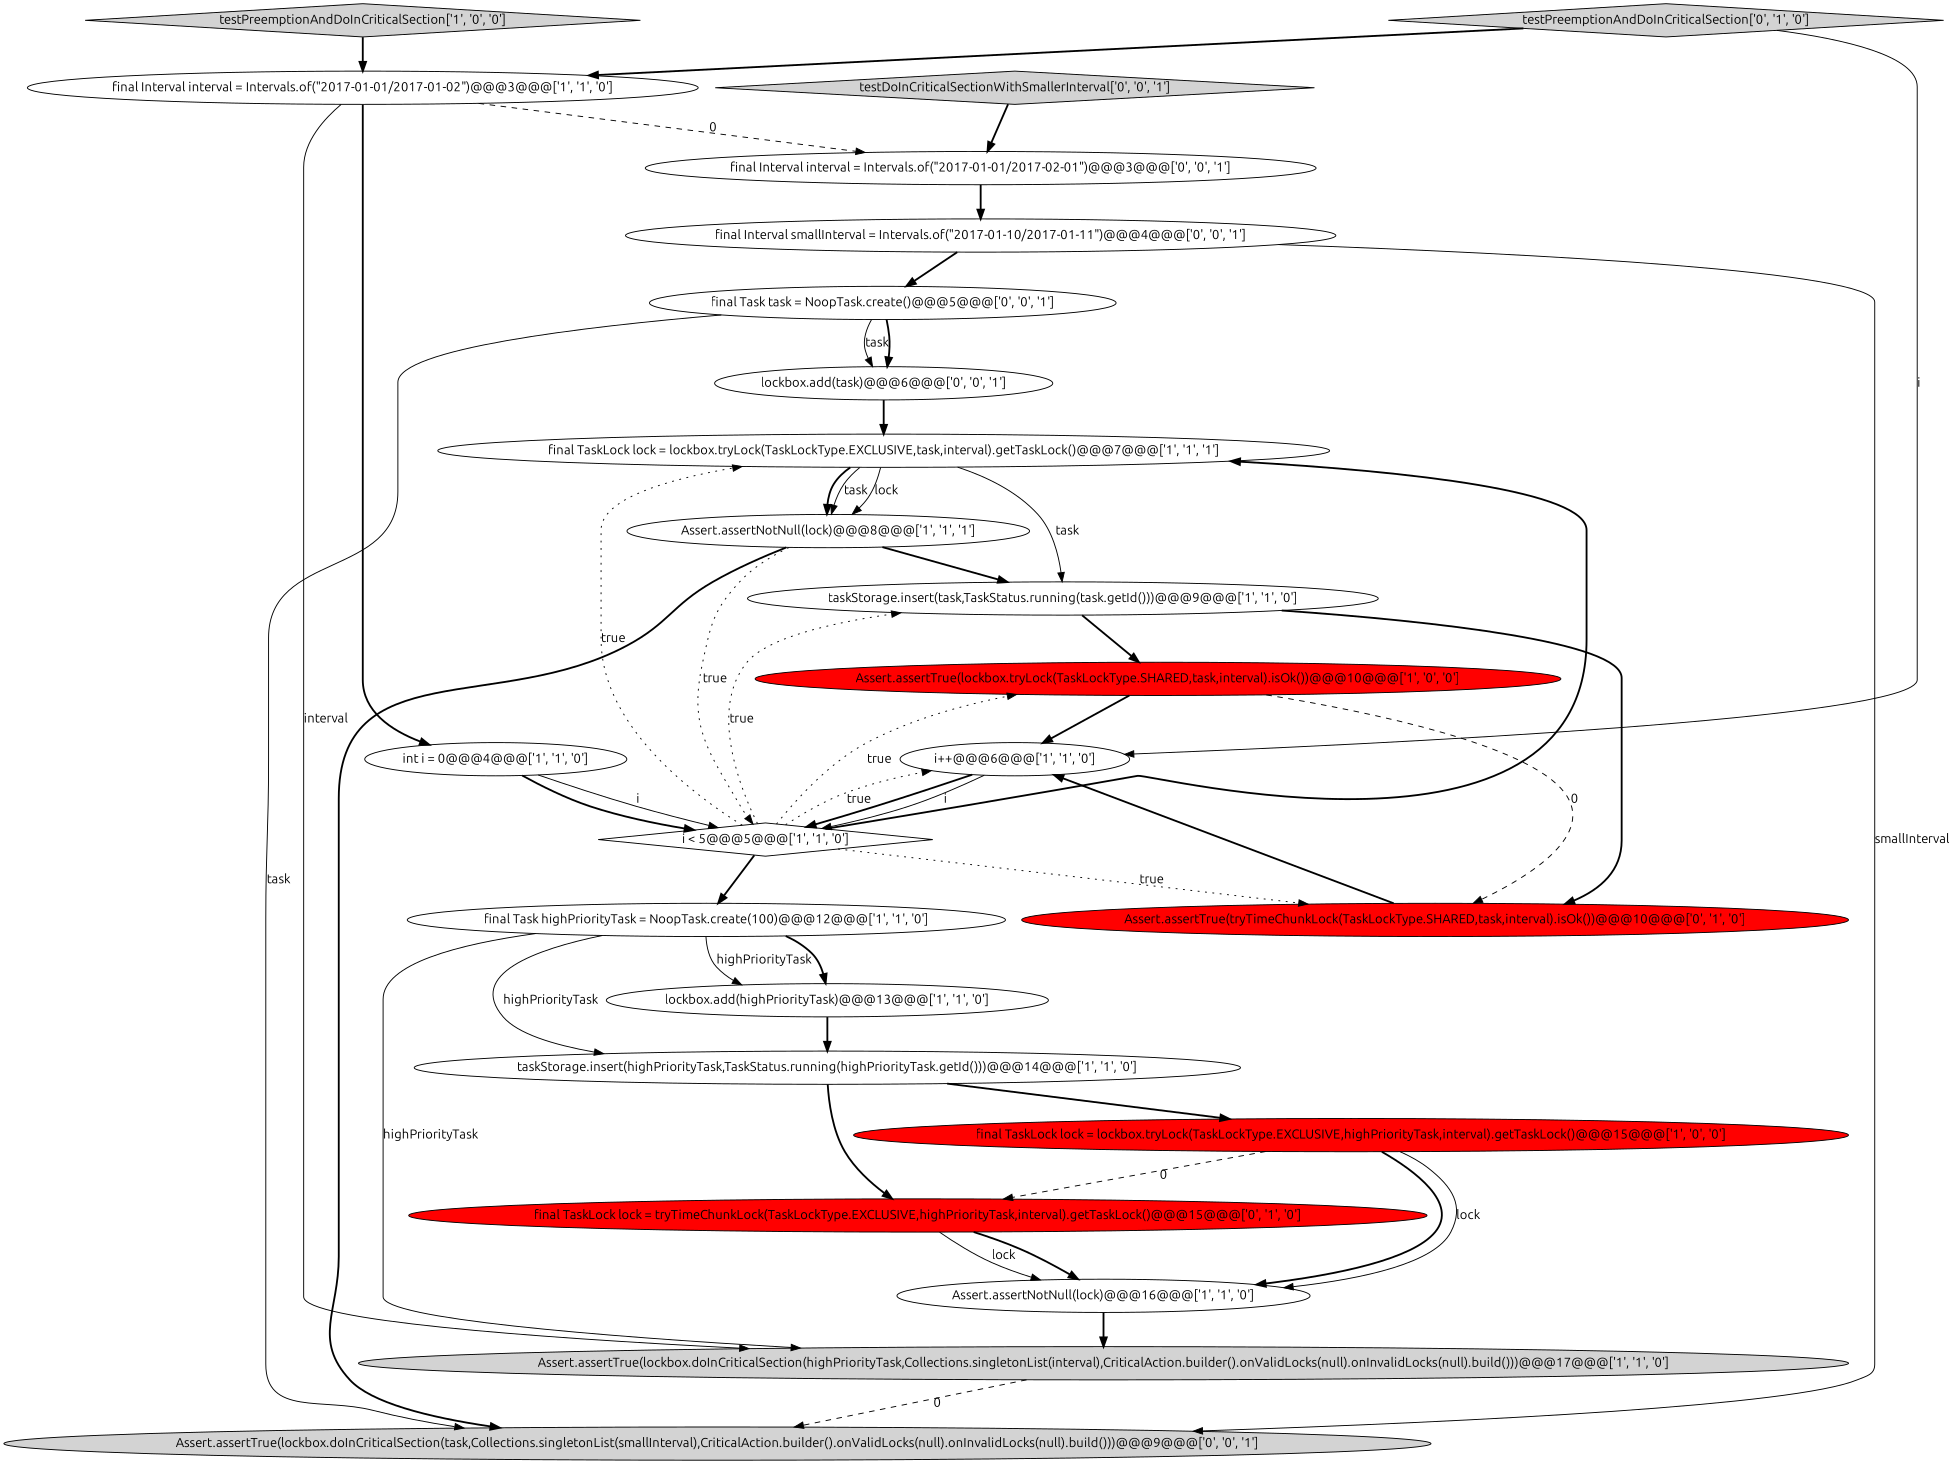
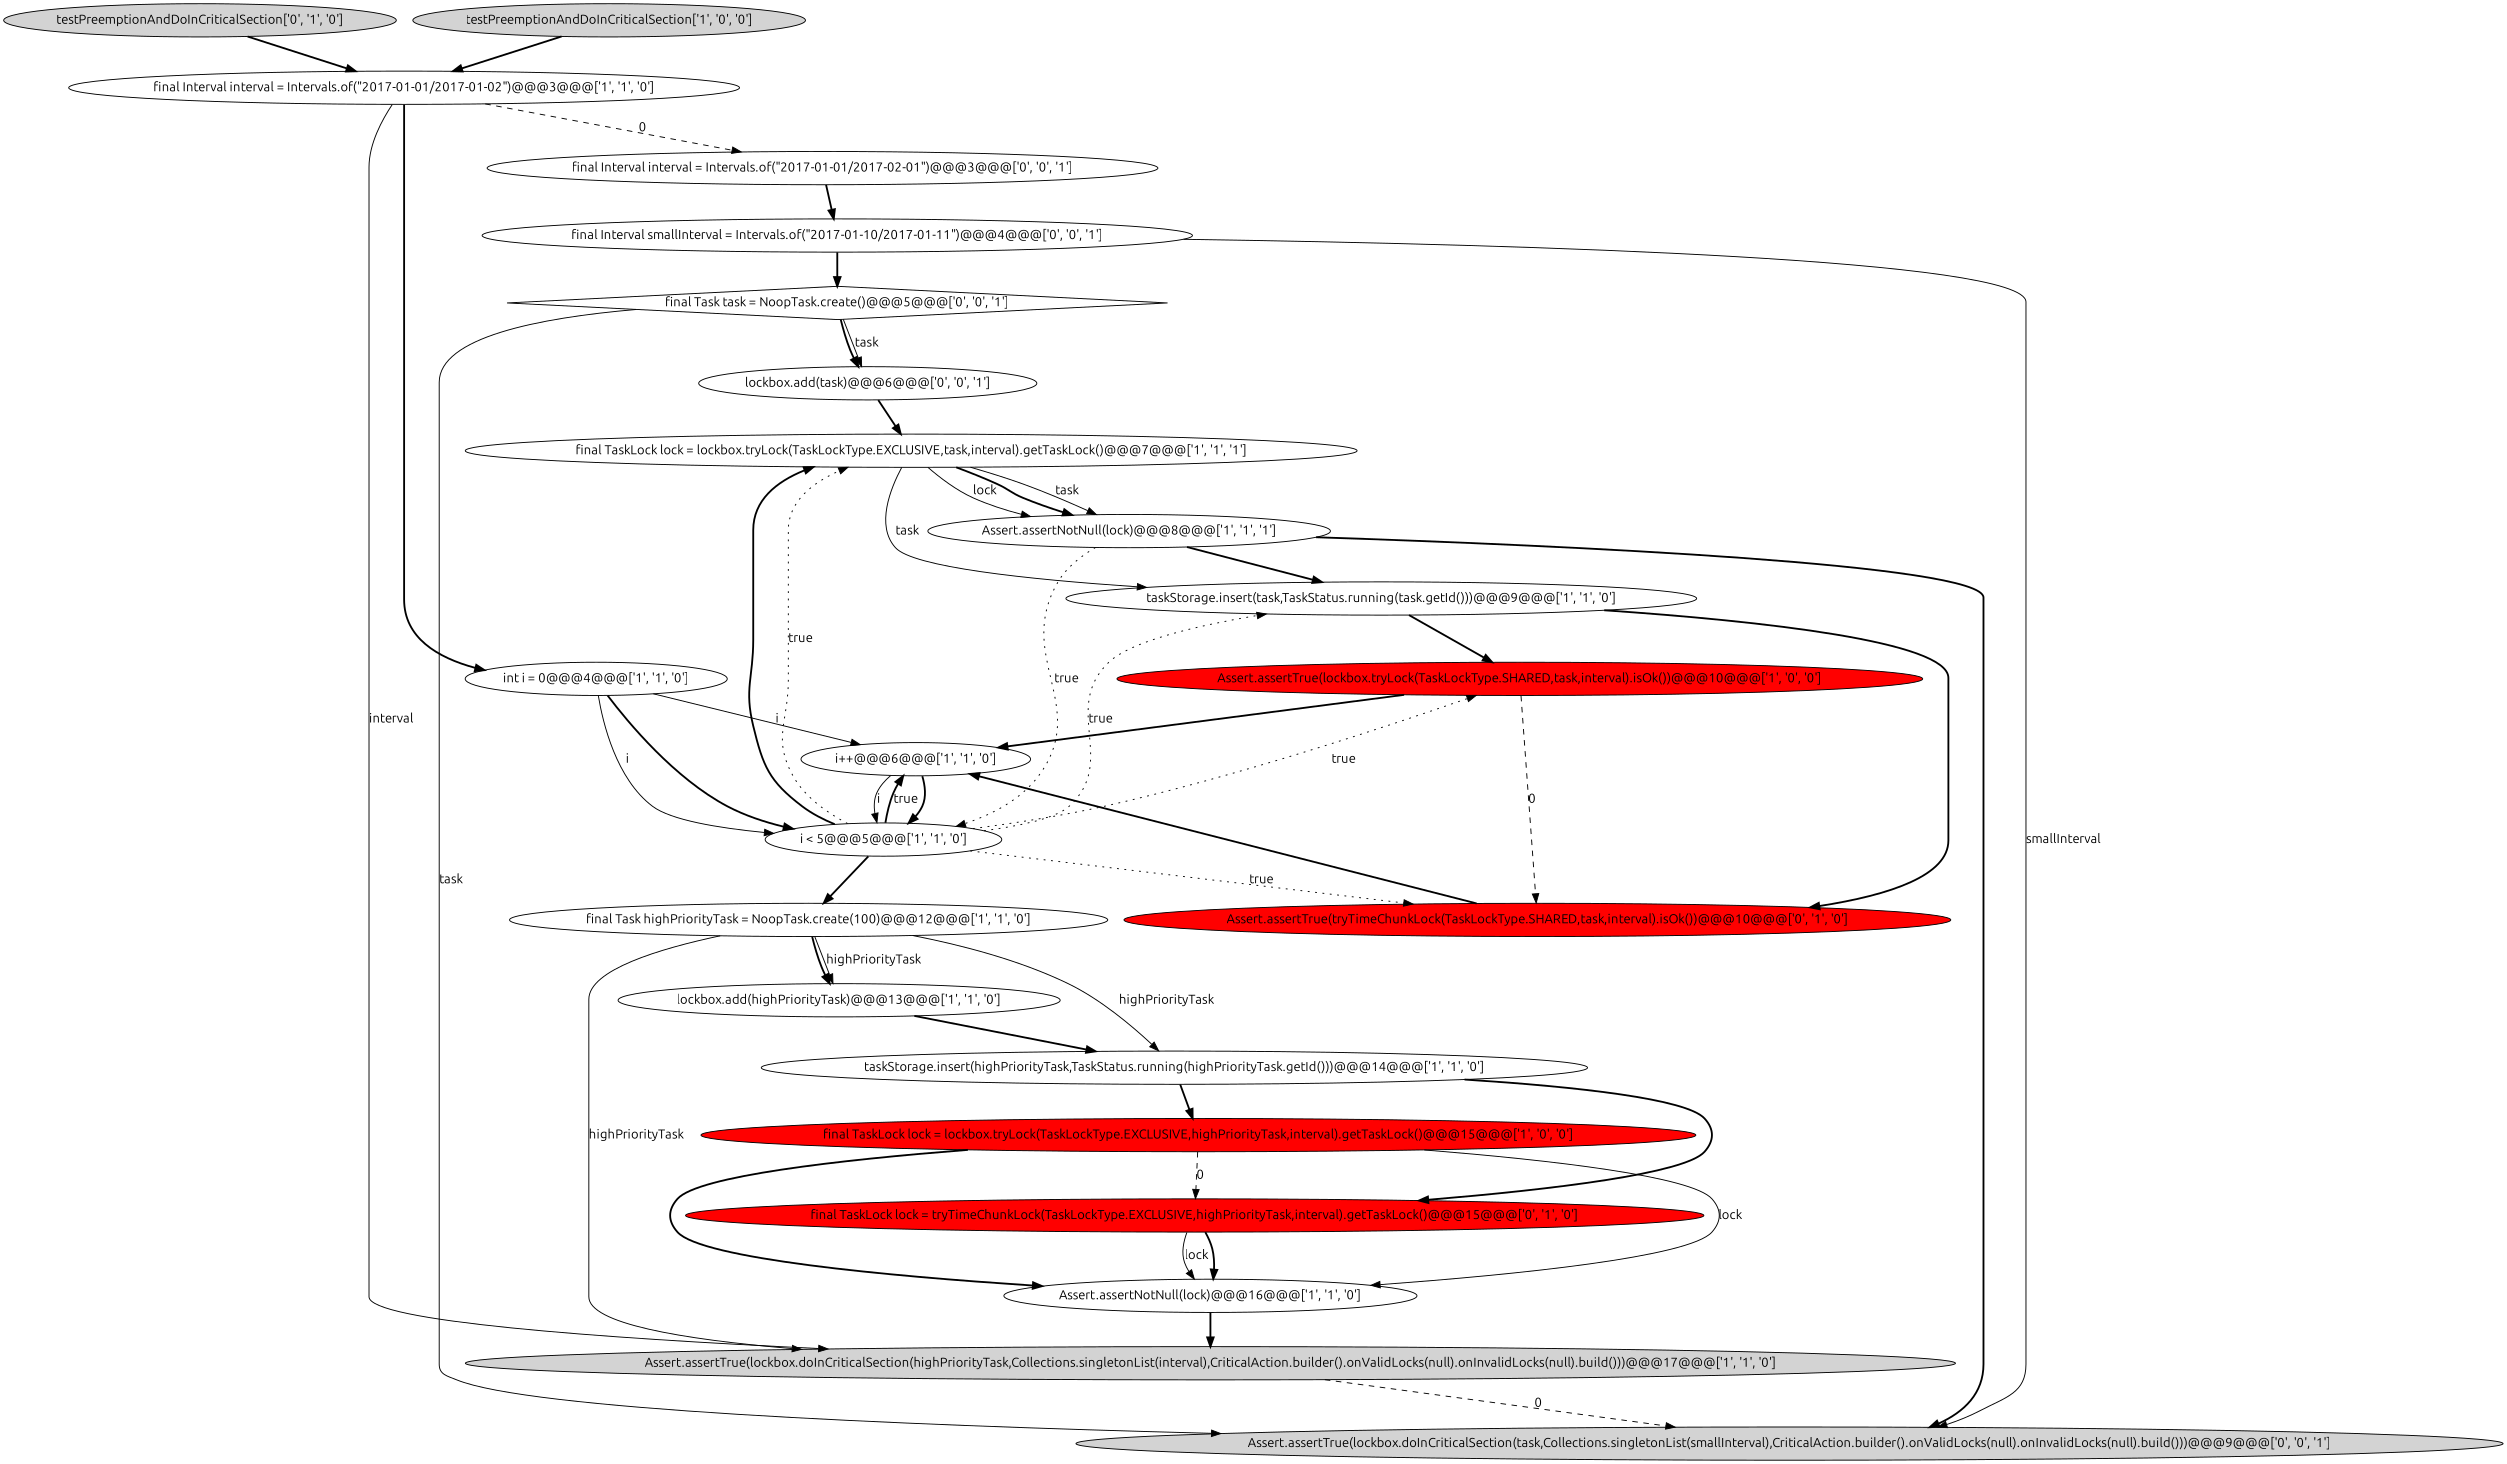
(363, 20) -> (609, 20)
(1666, 20) -> (200, 20)
(1015, 88) -> none
(883, 303) -> (837, 303)
(1901, 690) -> (742, 716)
(851, 791) -> (890, 803)
(765, 840) -> (883, 840)
